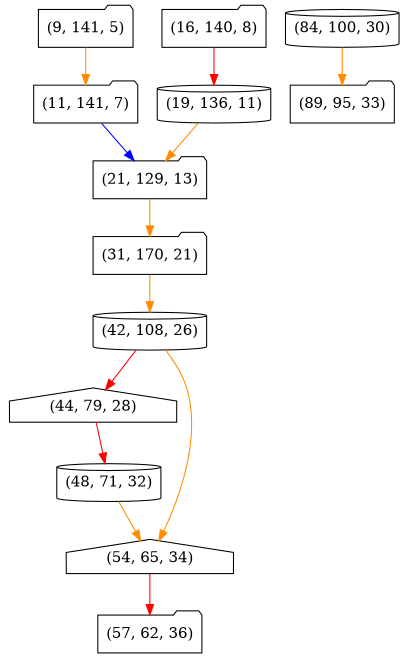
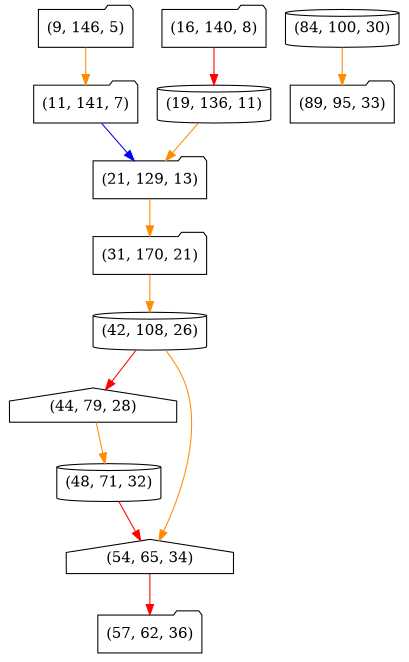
(86, 28) -> (86, 28)
(99, 438) -> (99, 438)
(127, 517) -> (127, 517)
